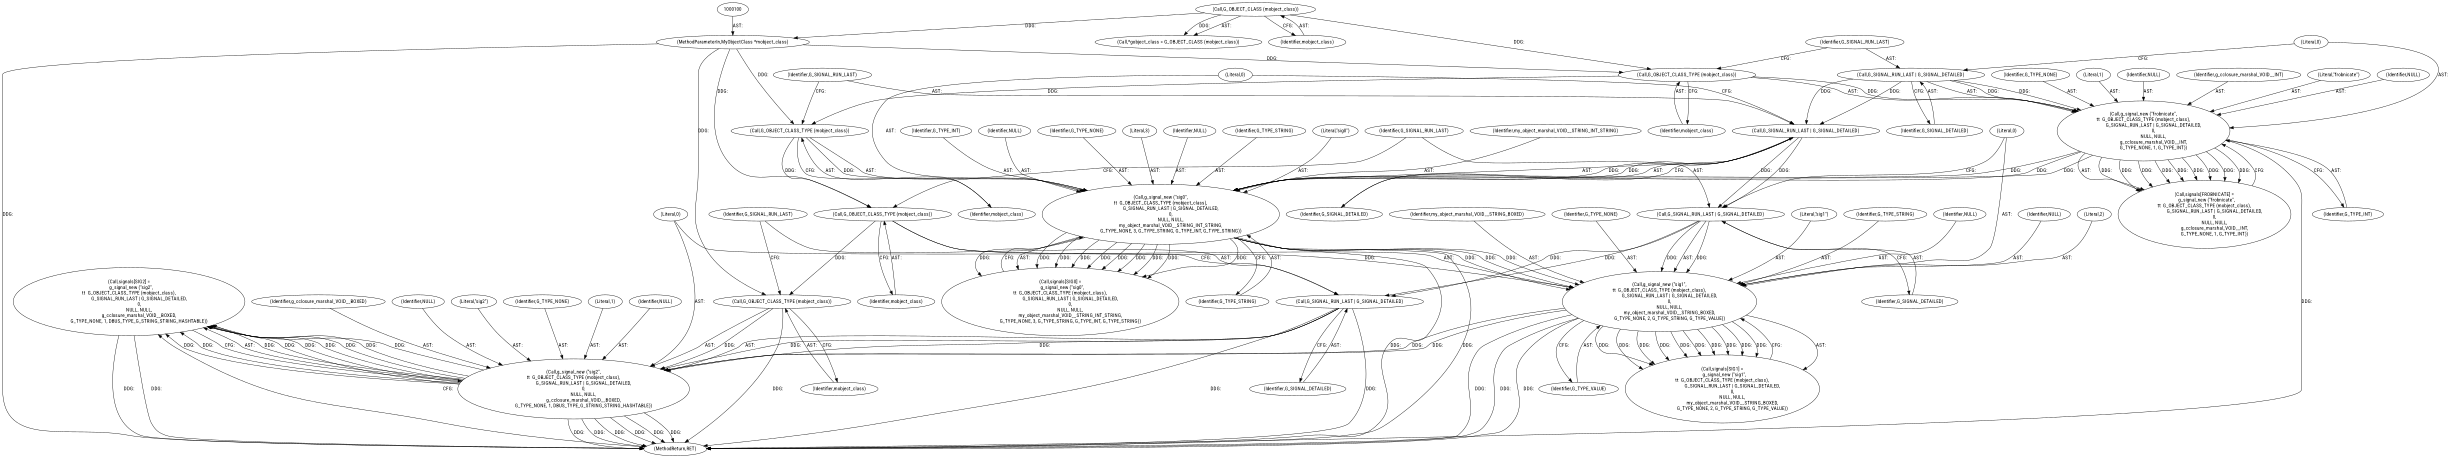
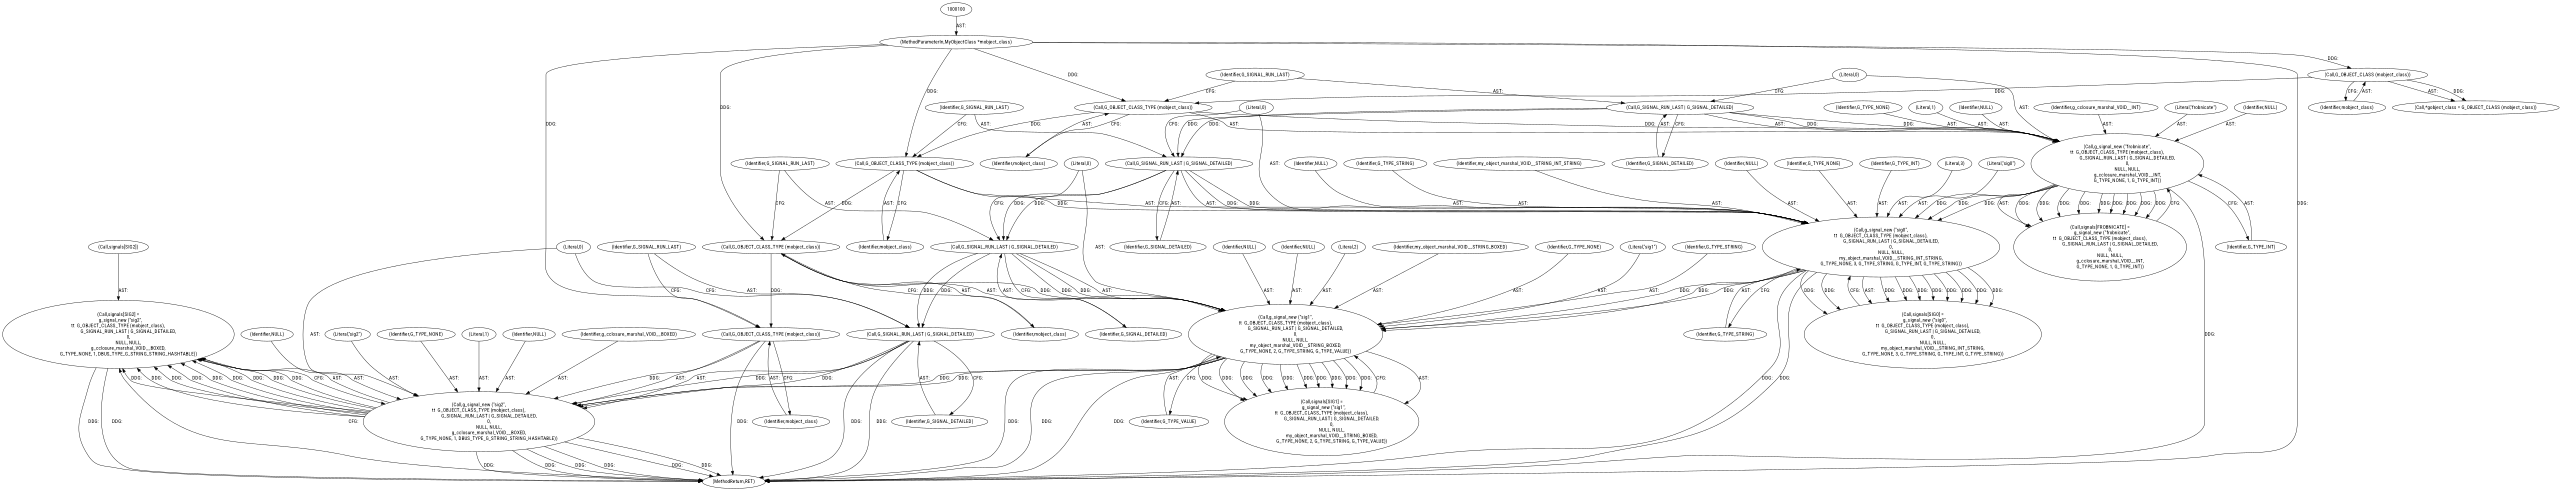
(1001, 25) -> (1987, 48)
none -> (118, 247)
